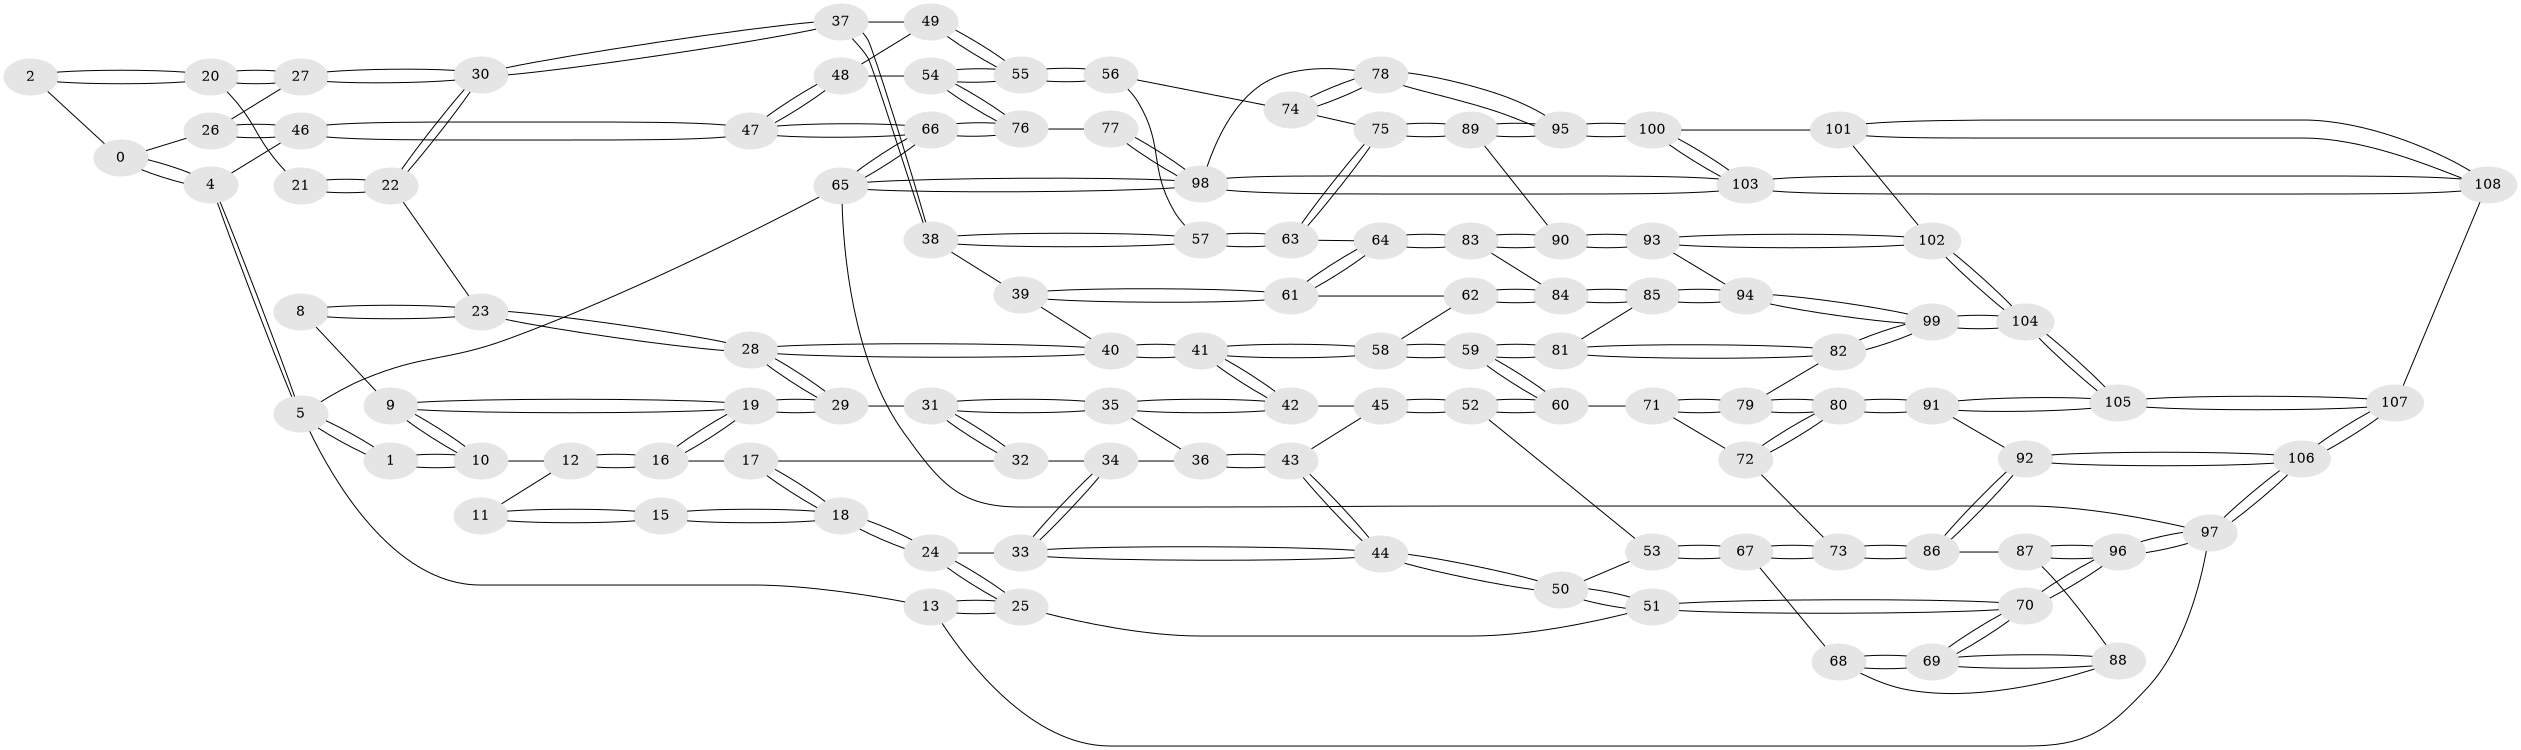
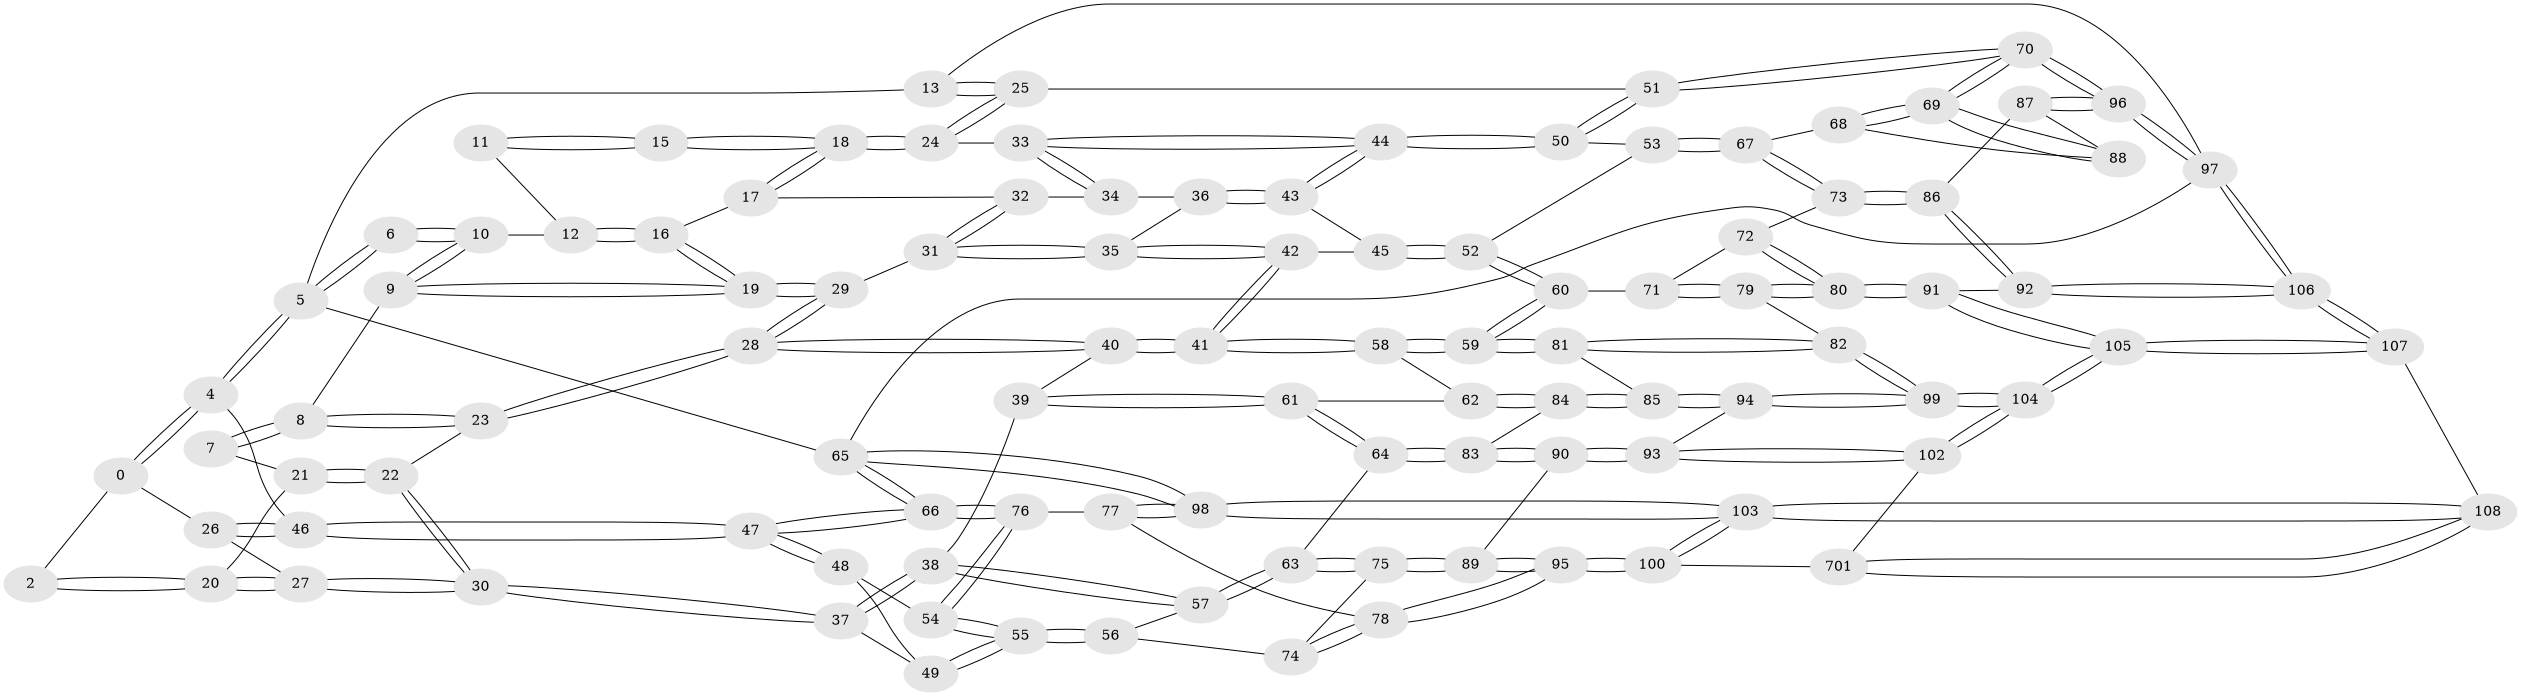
(1260, 86) -> (1227, 576)
(1839, 130) -> (1839, 567)
none -> (211, 449)
(391, 461) -> (391, 235)
